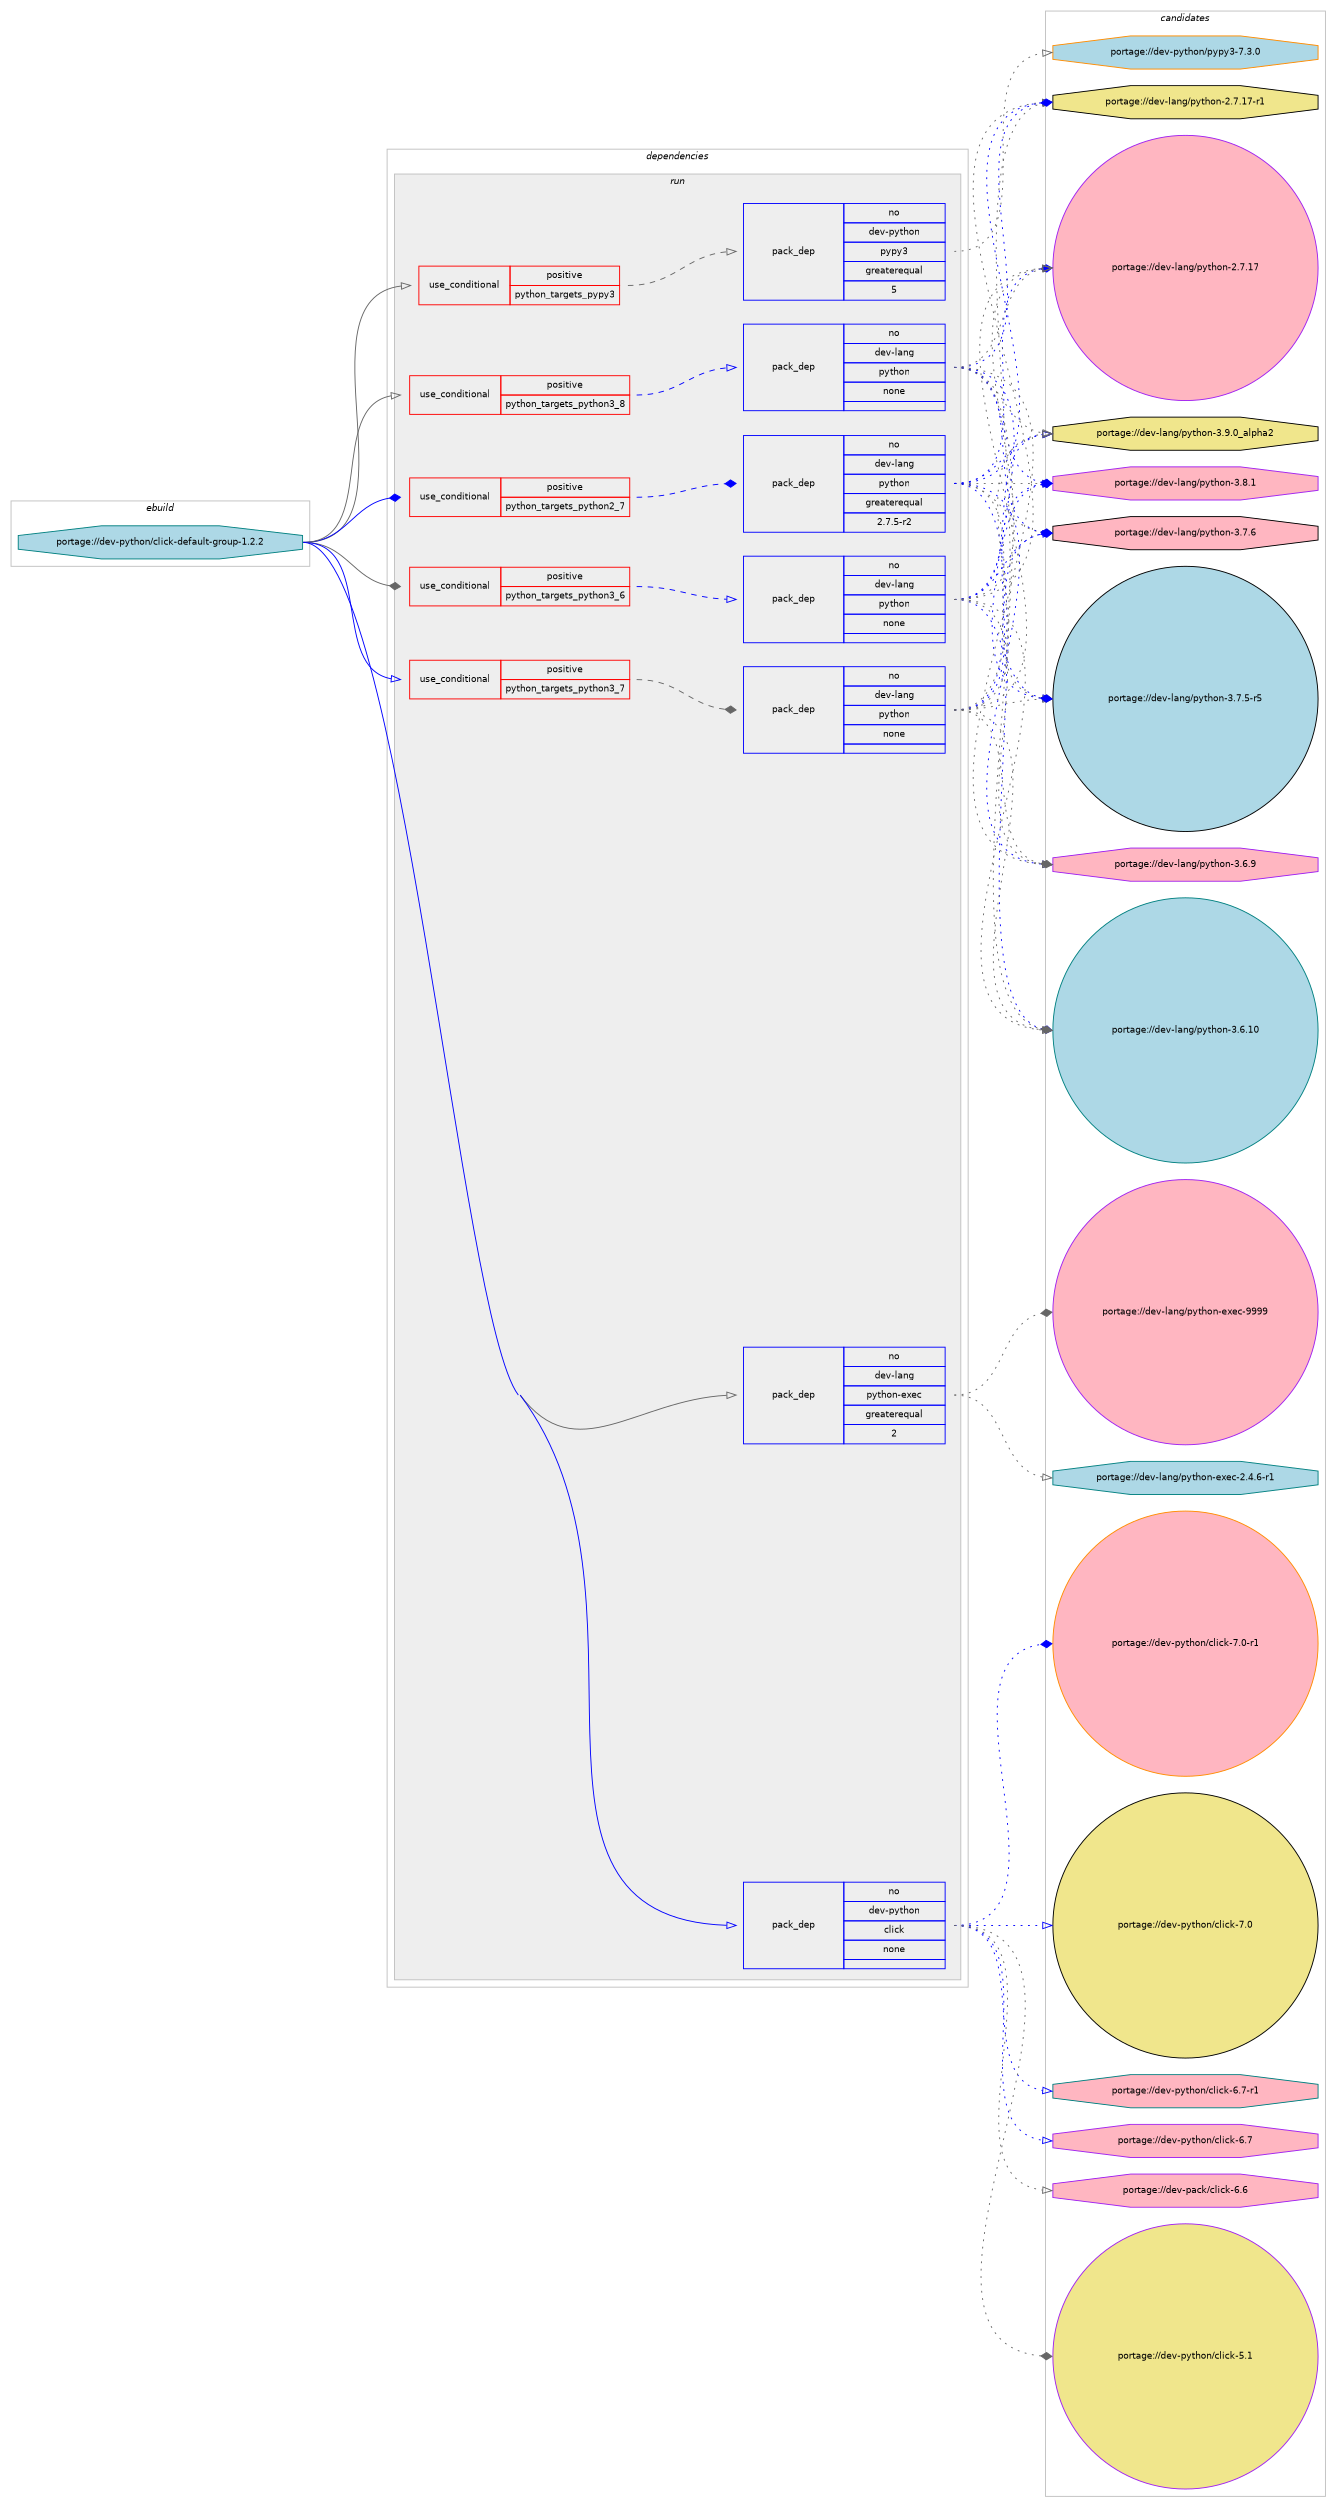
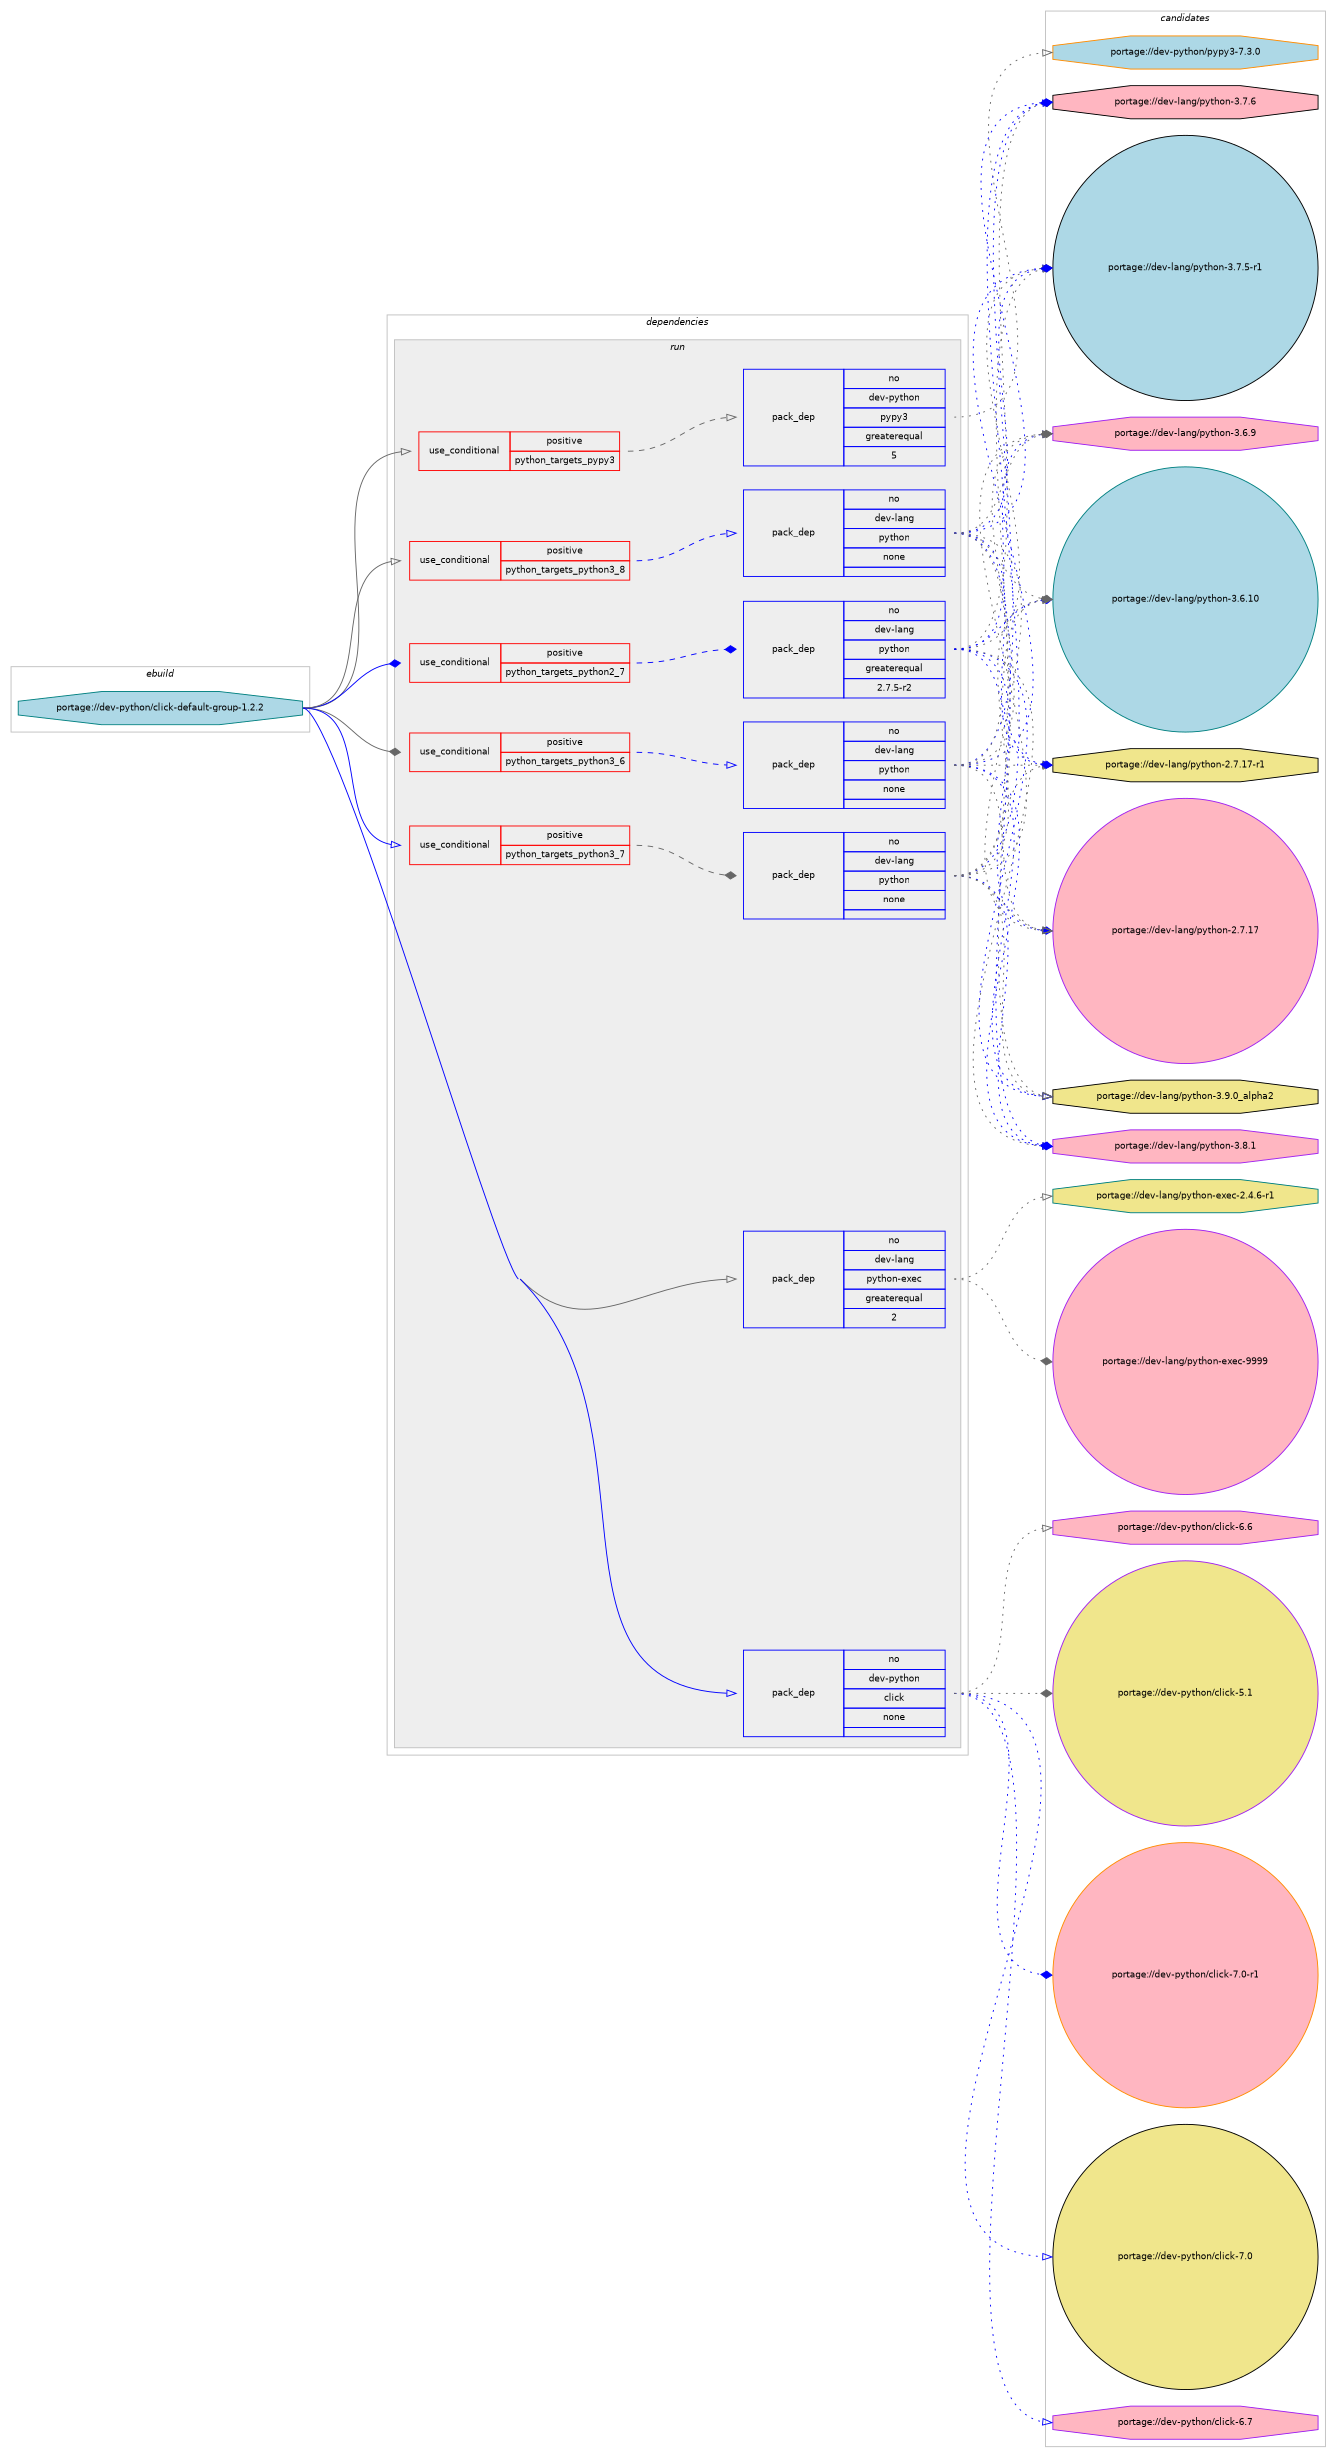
(1185, 699) -> (1185, 268)
(1185, 1478) -> (1185, 1196)
(1185, 2091) -> none
(1185, 2191) -> (1185, 1528)
